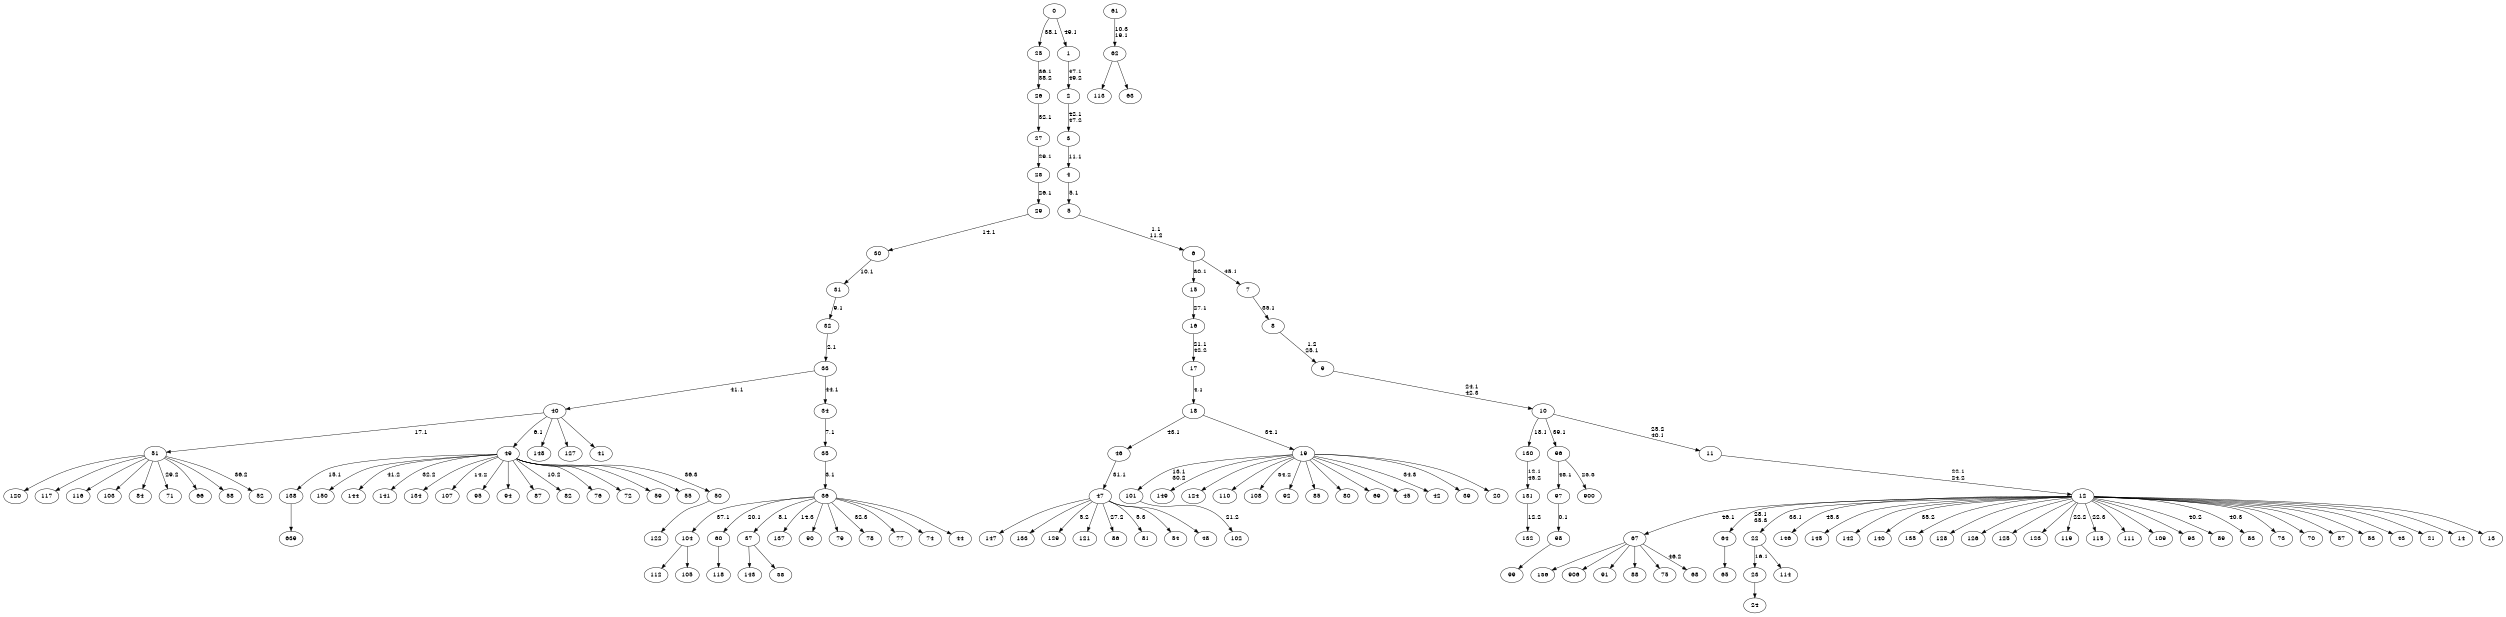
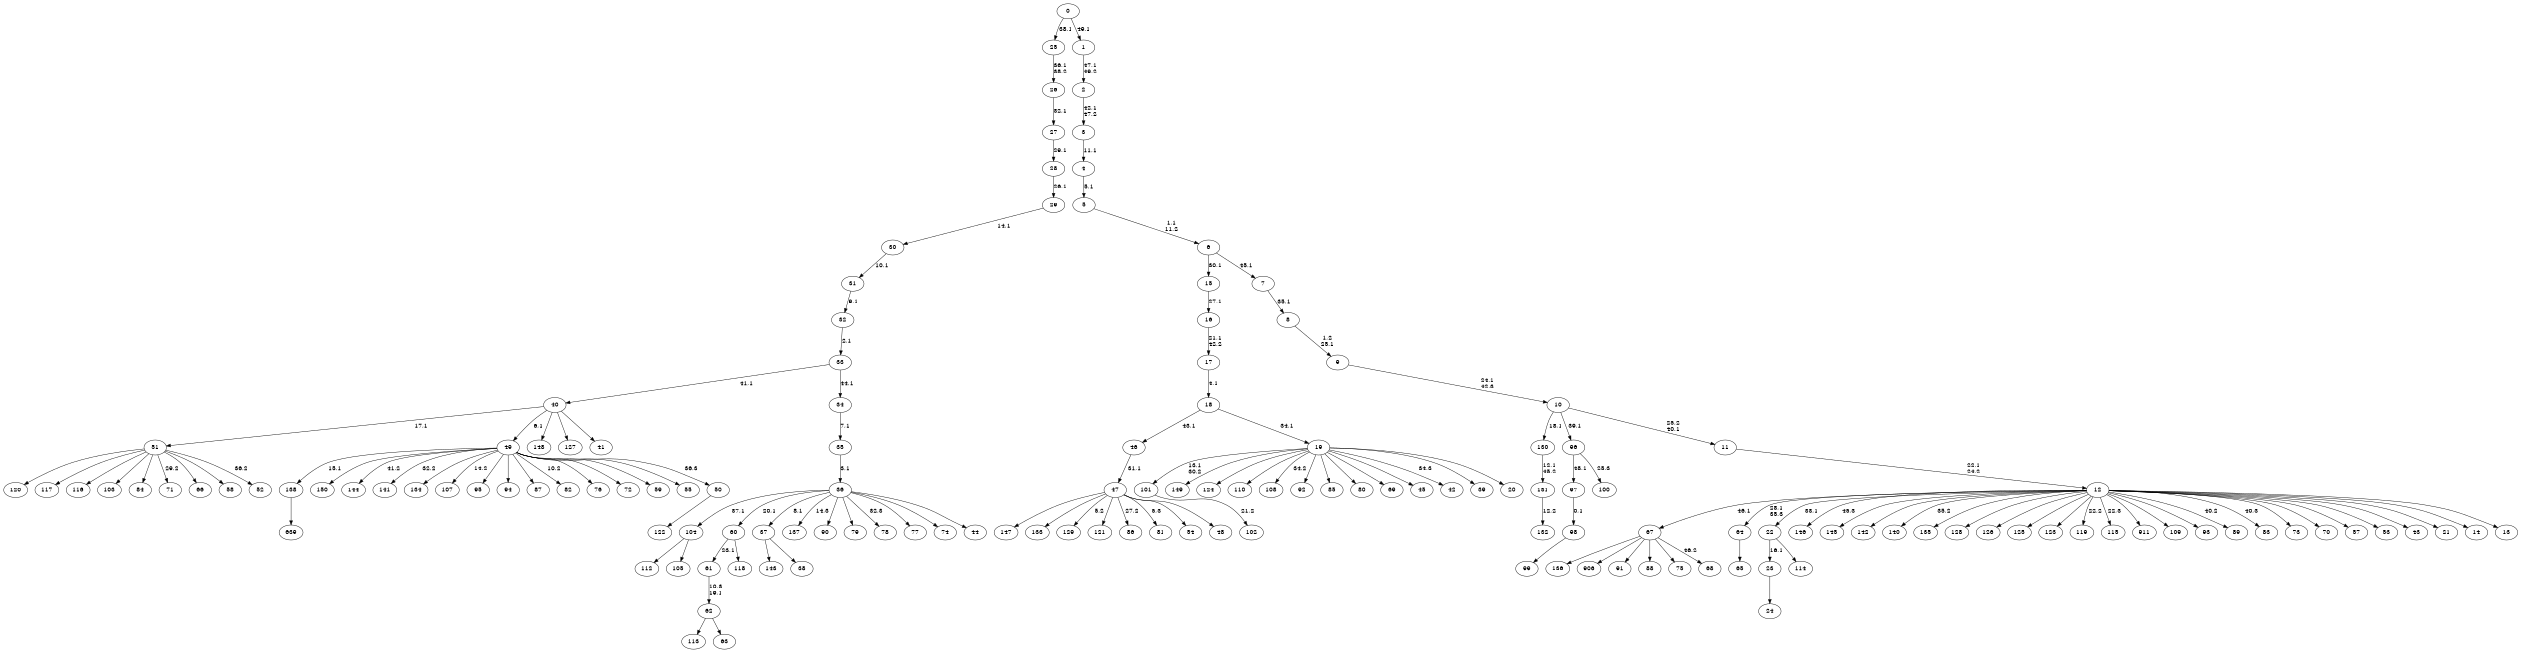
(1589, 496) -> (1604, 490)
(2129, 539) -> (2144, 532)
none -> (721, 548)
